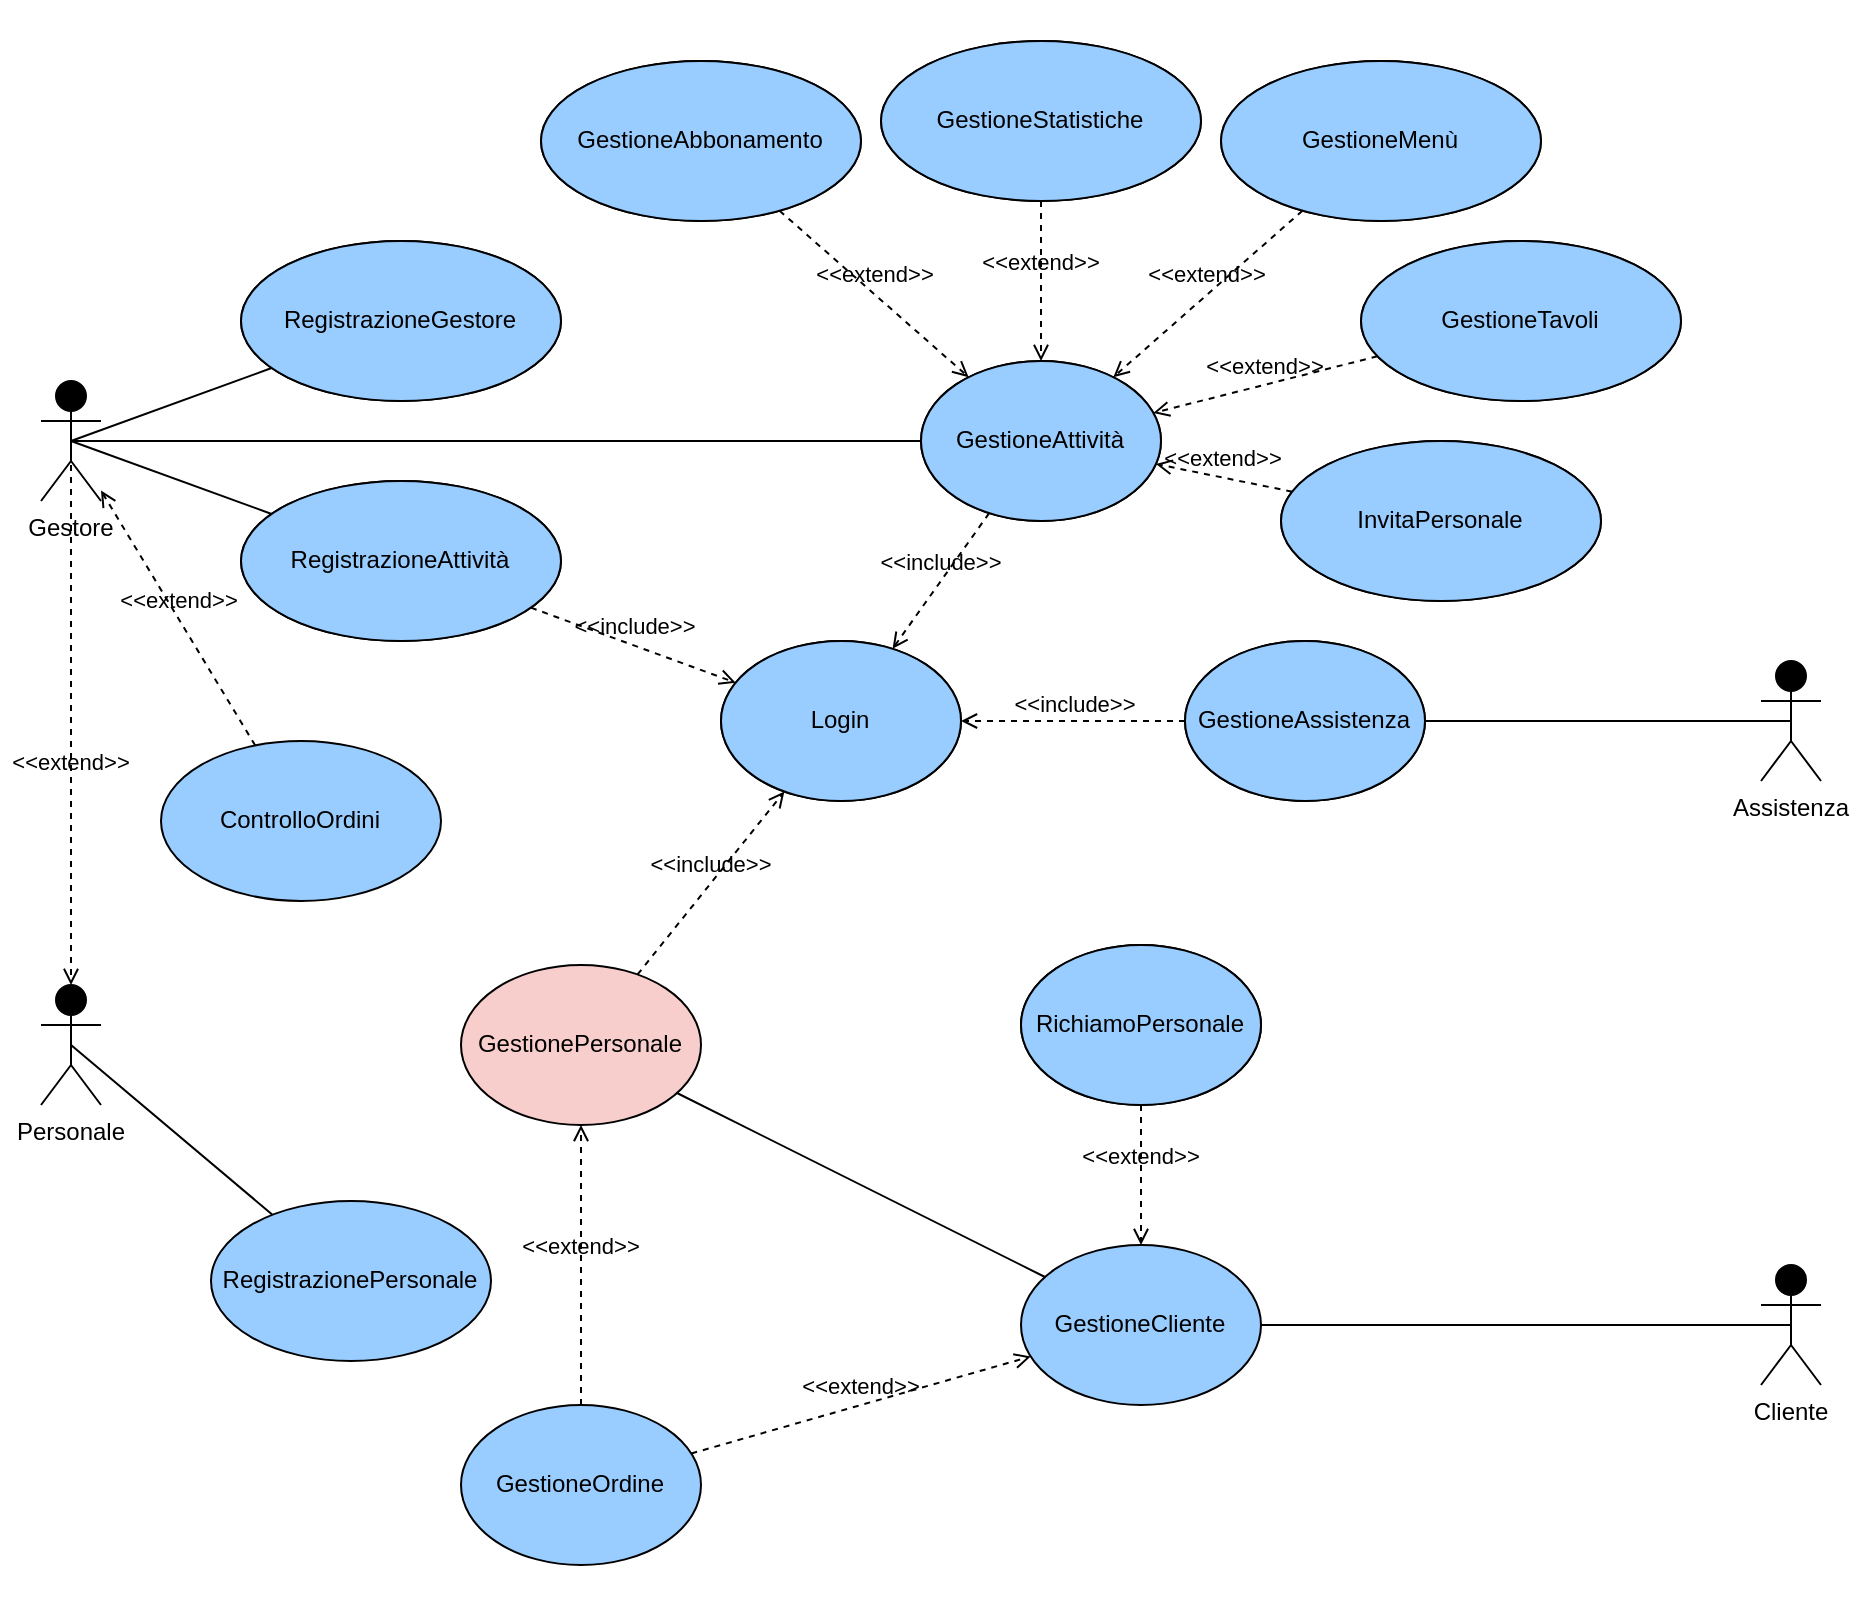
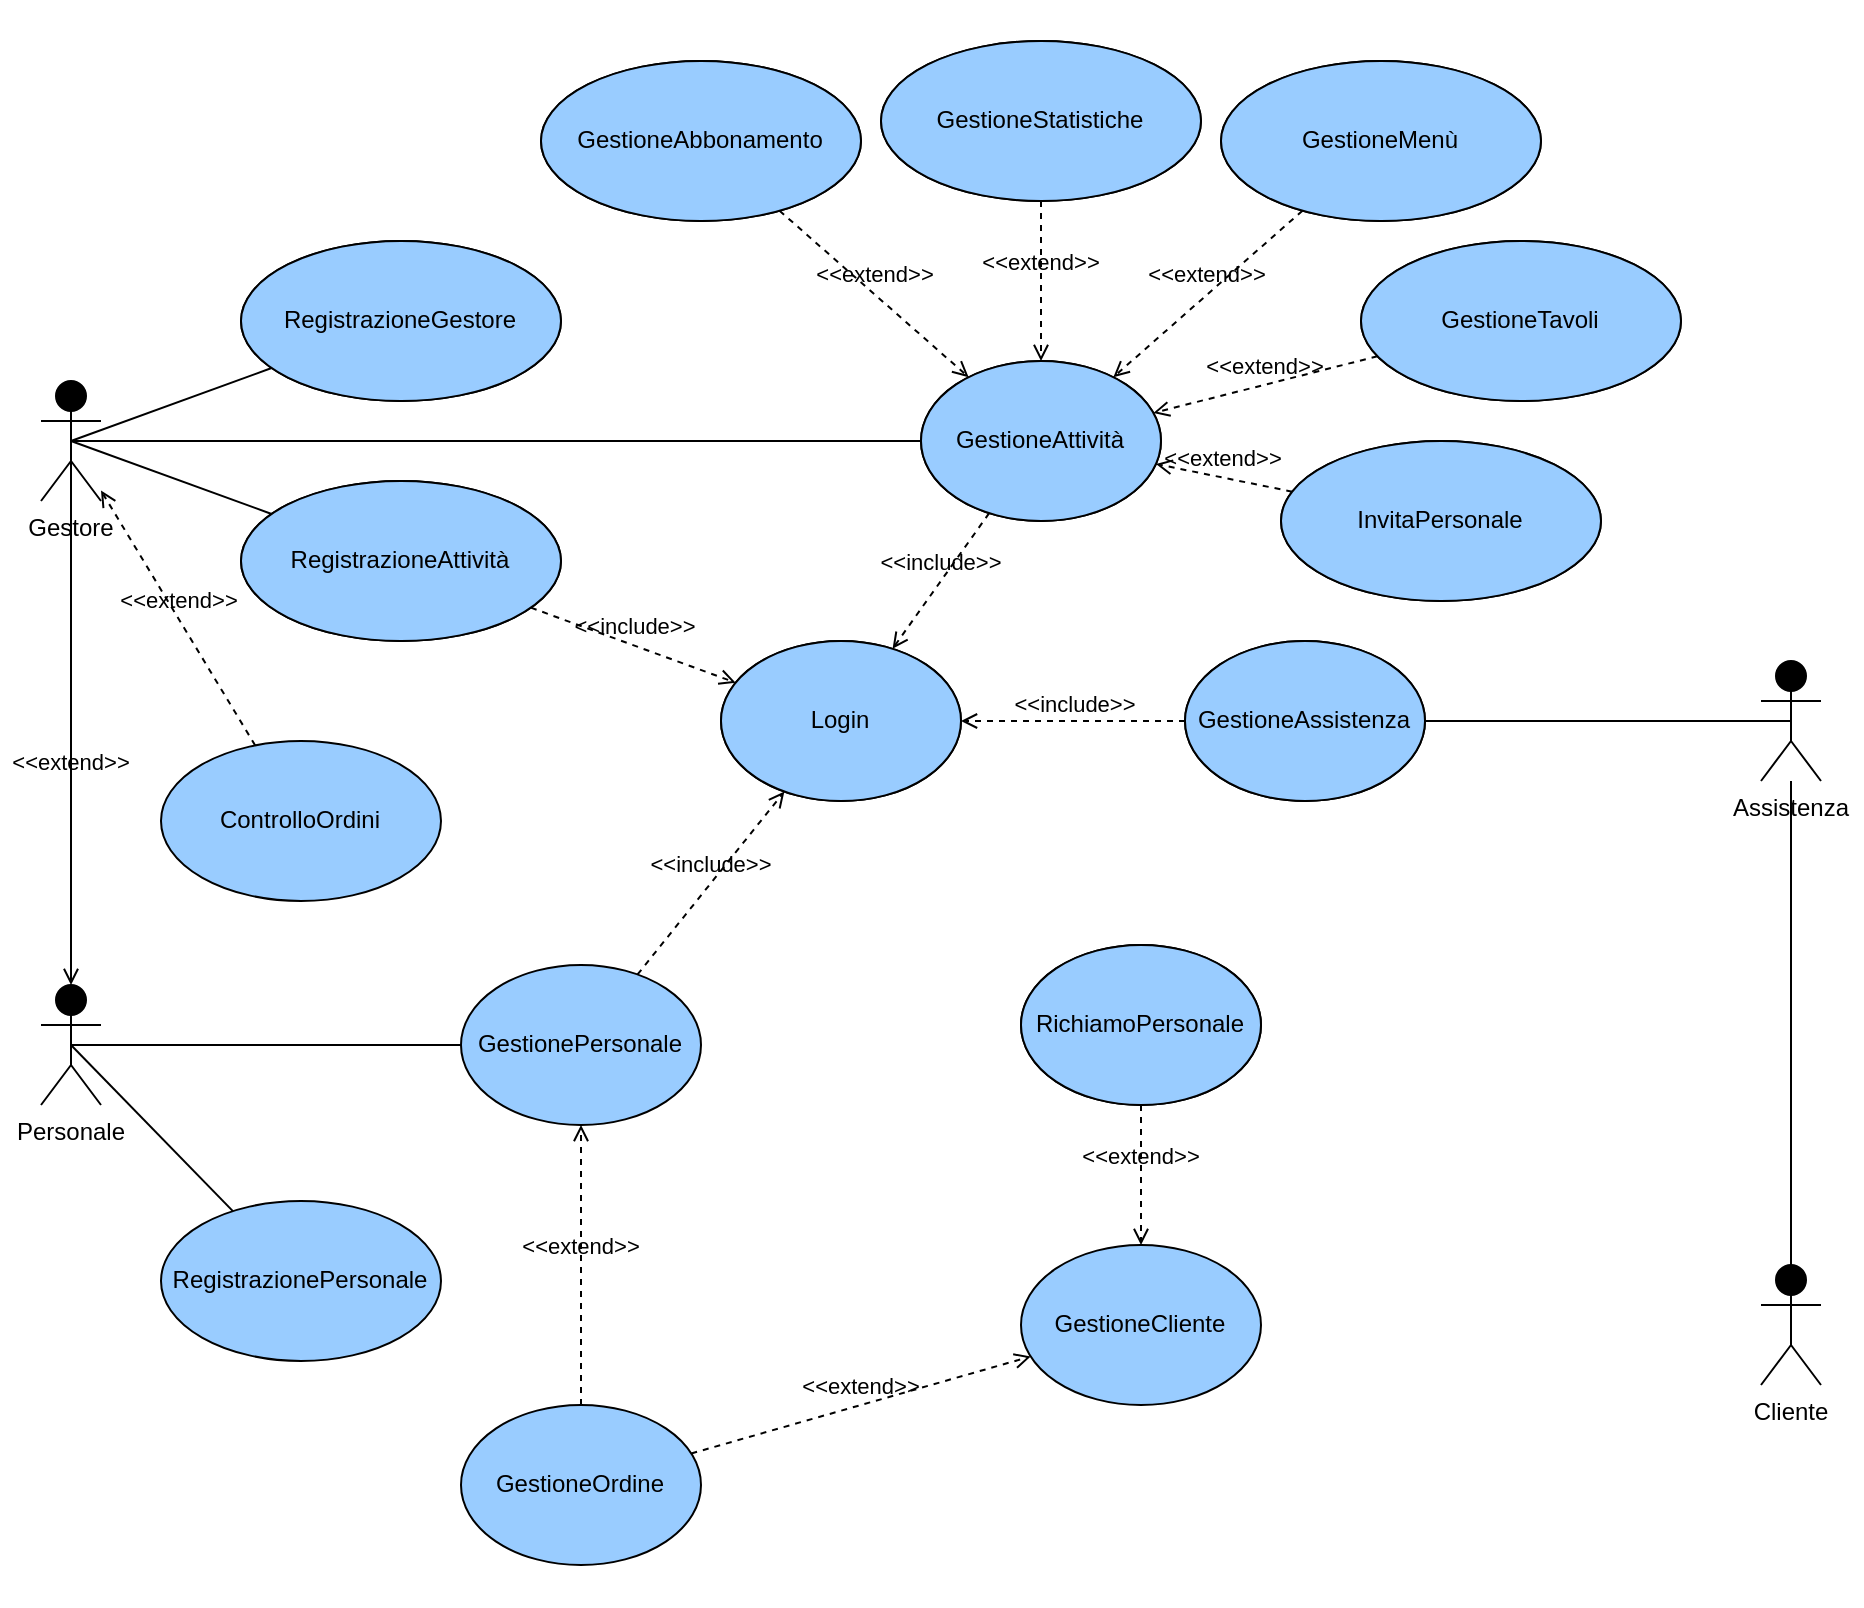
(71, 724) -> (71, 724)
(581, 1045) -> (581, 1045)
(861, 1185) -> (276, 1045)
(351, 1281) -> (301, 1281)
(1524, 1325) -> (1791, 1023)
